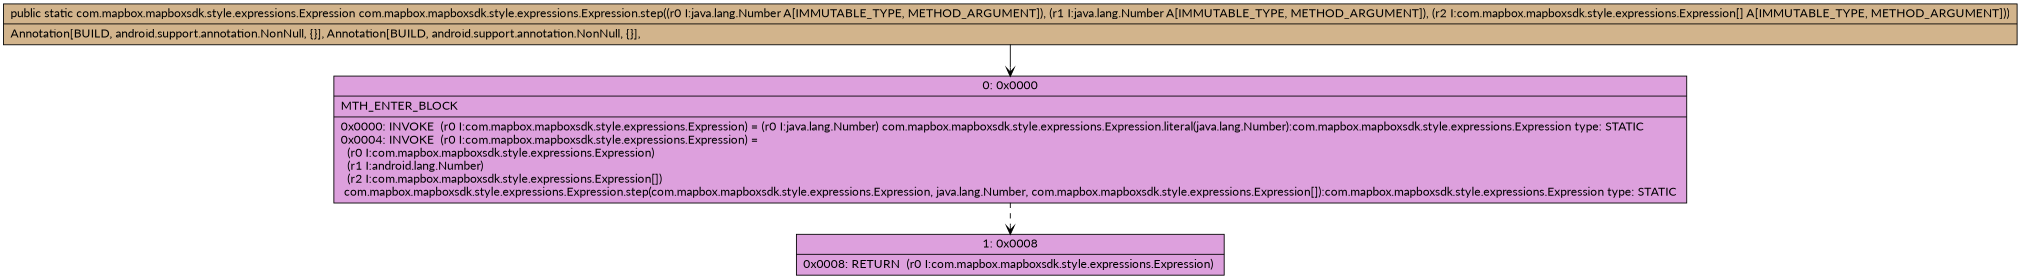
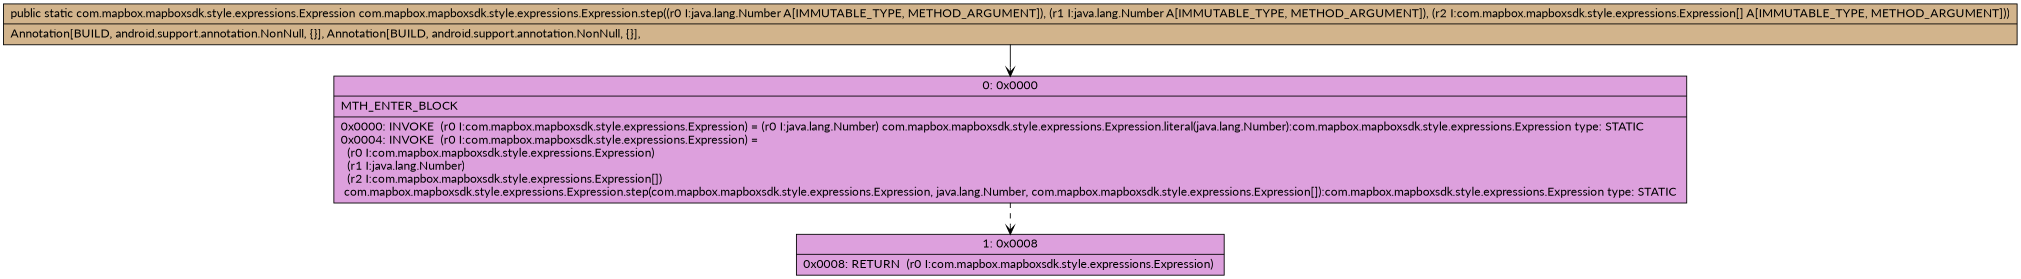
(413, 166) -> (403, 166)
